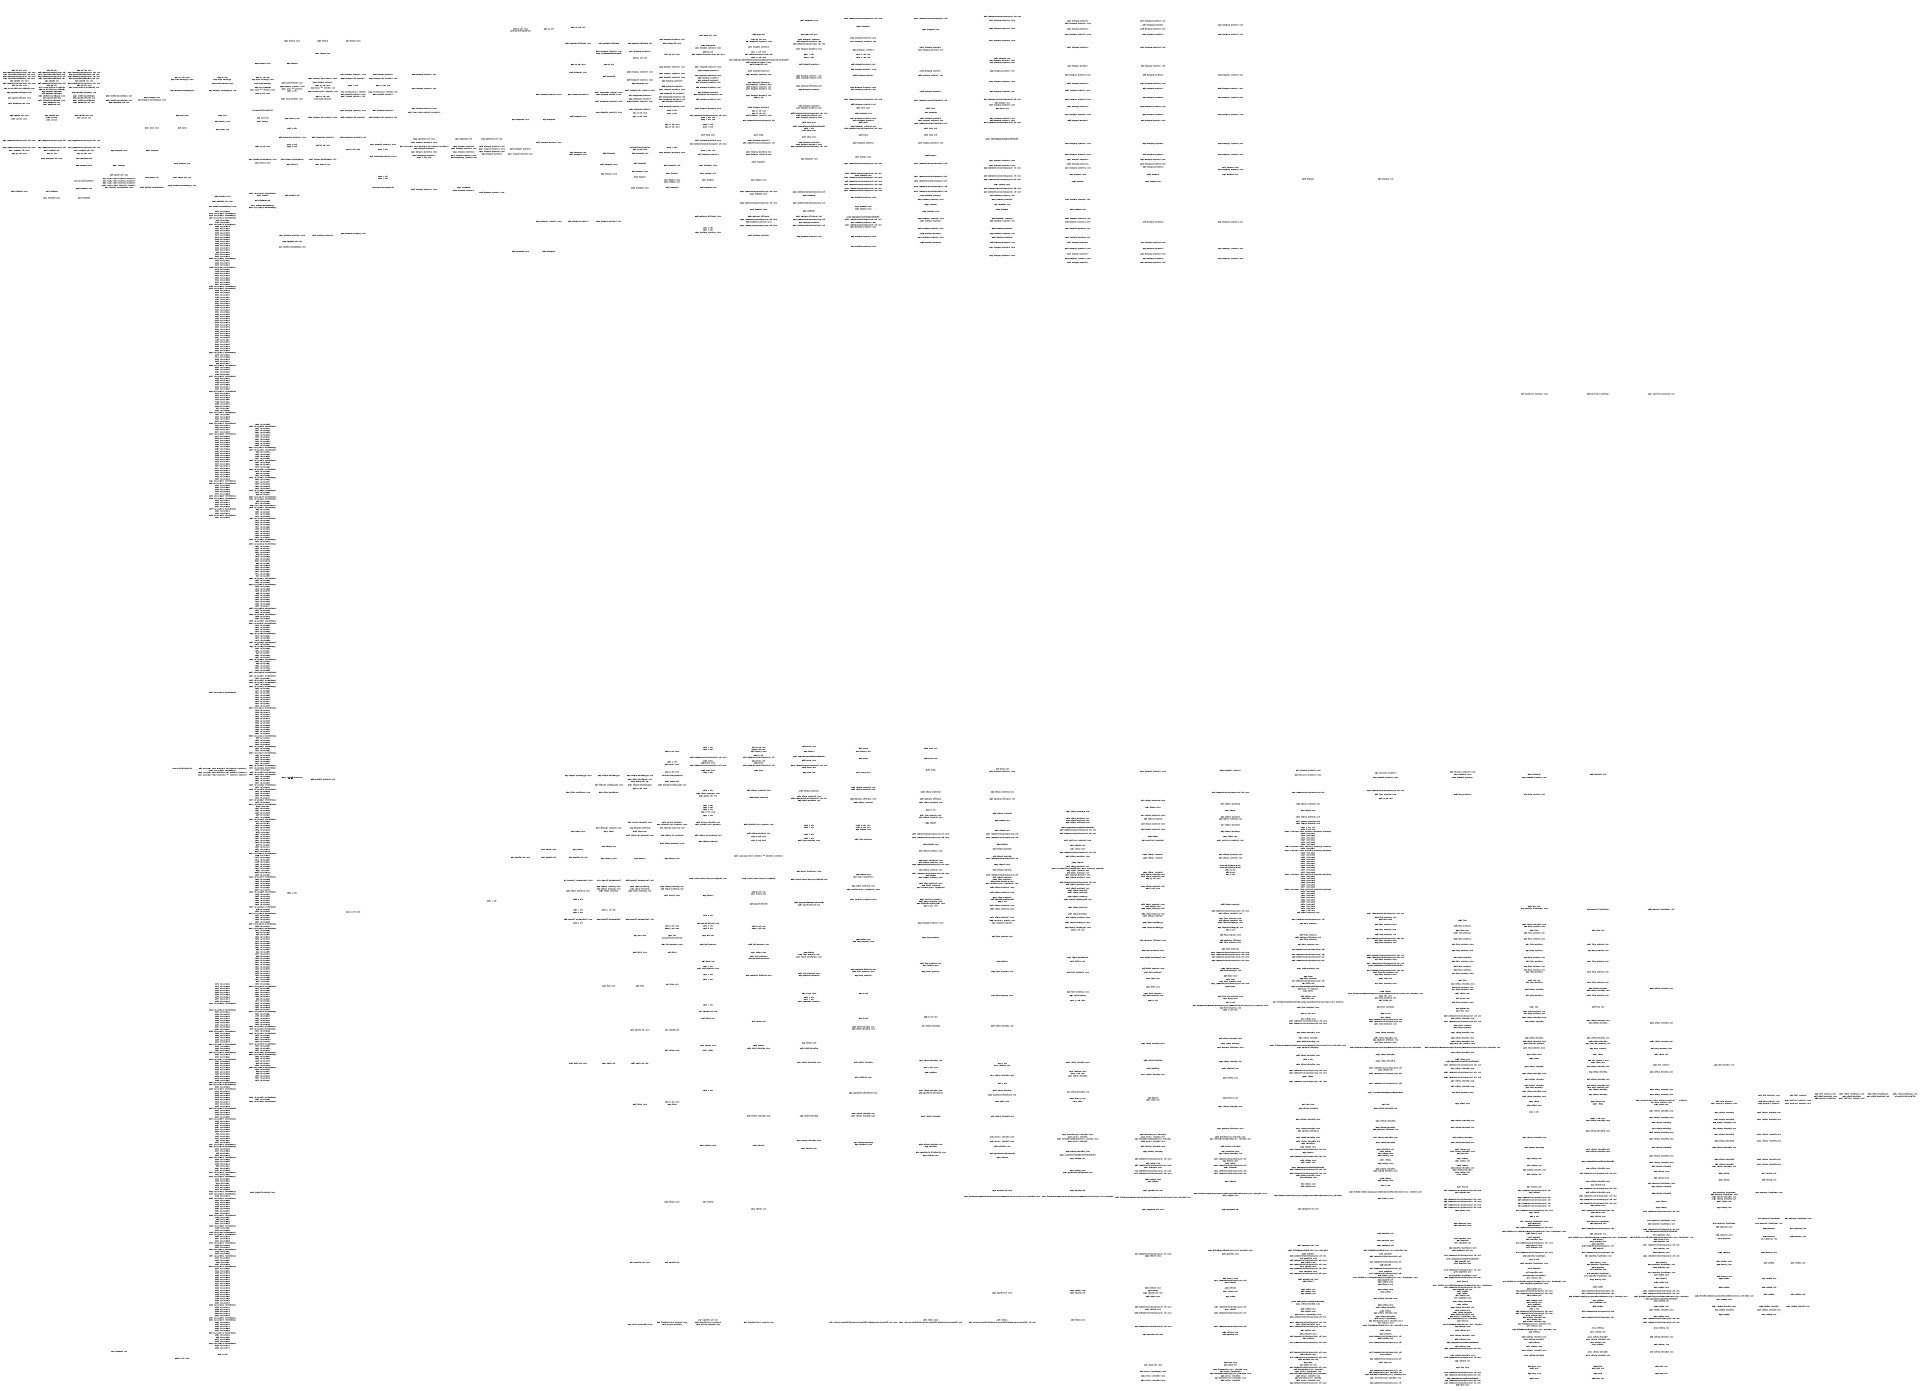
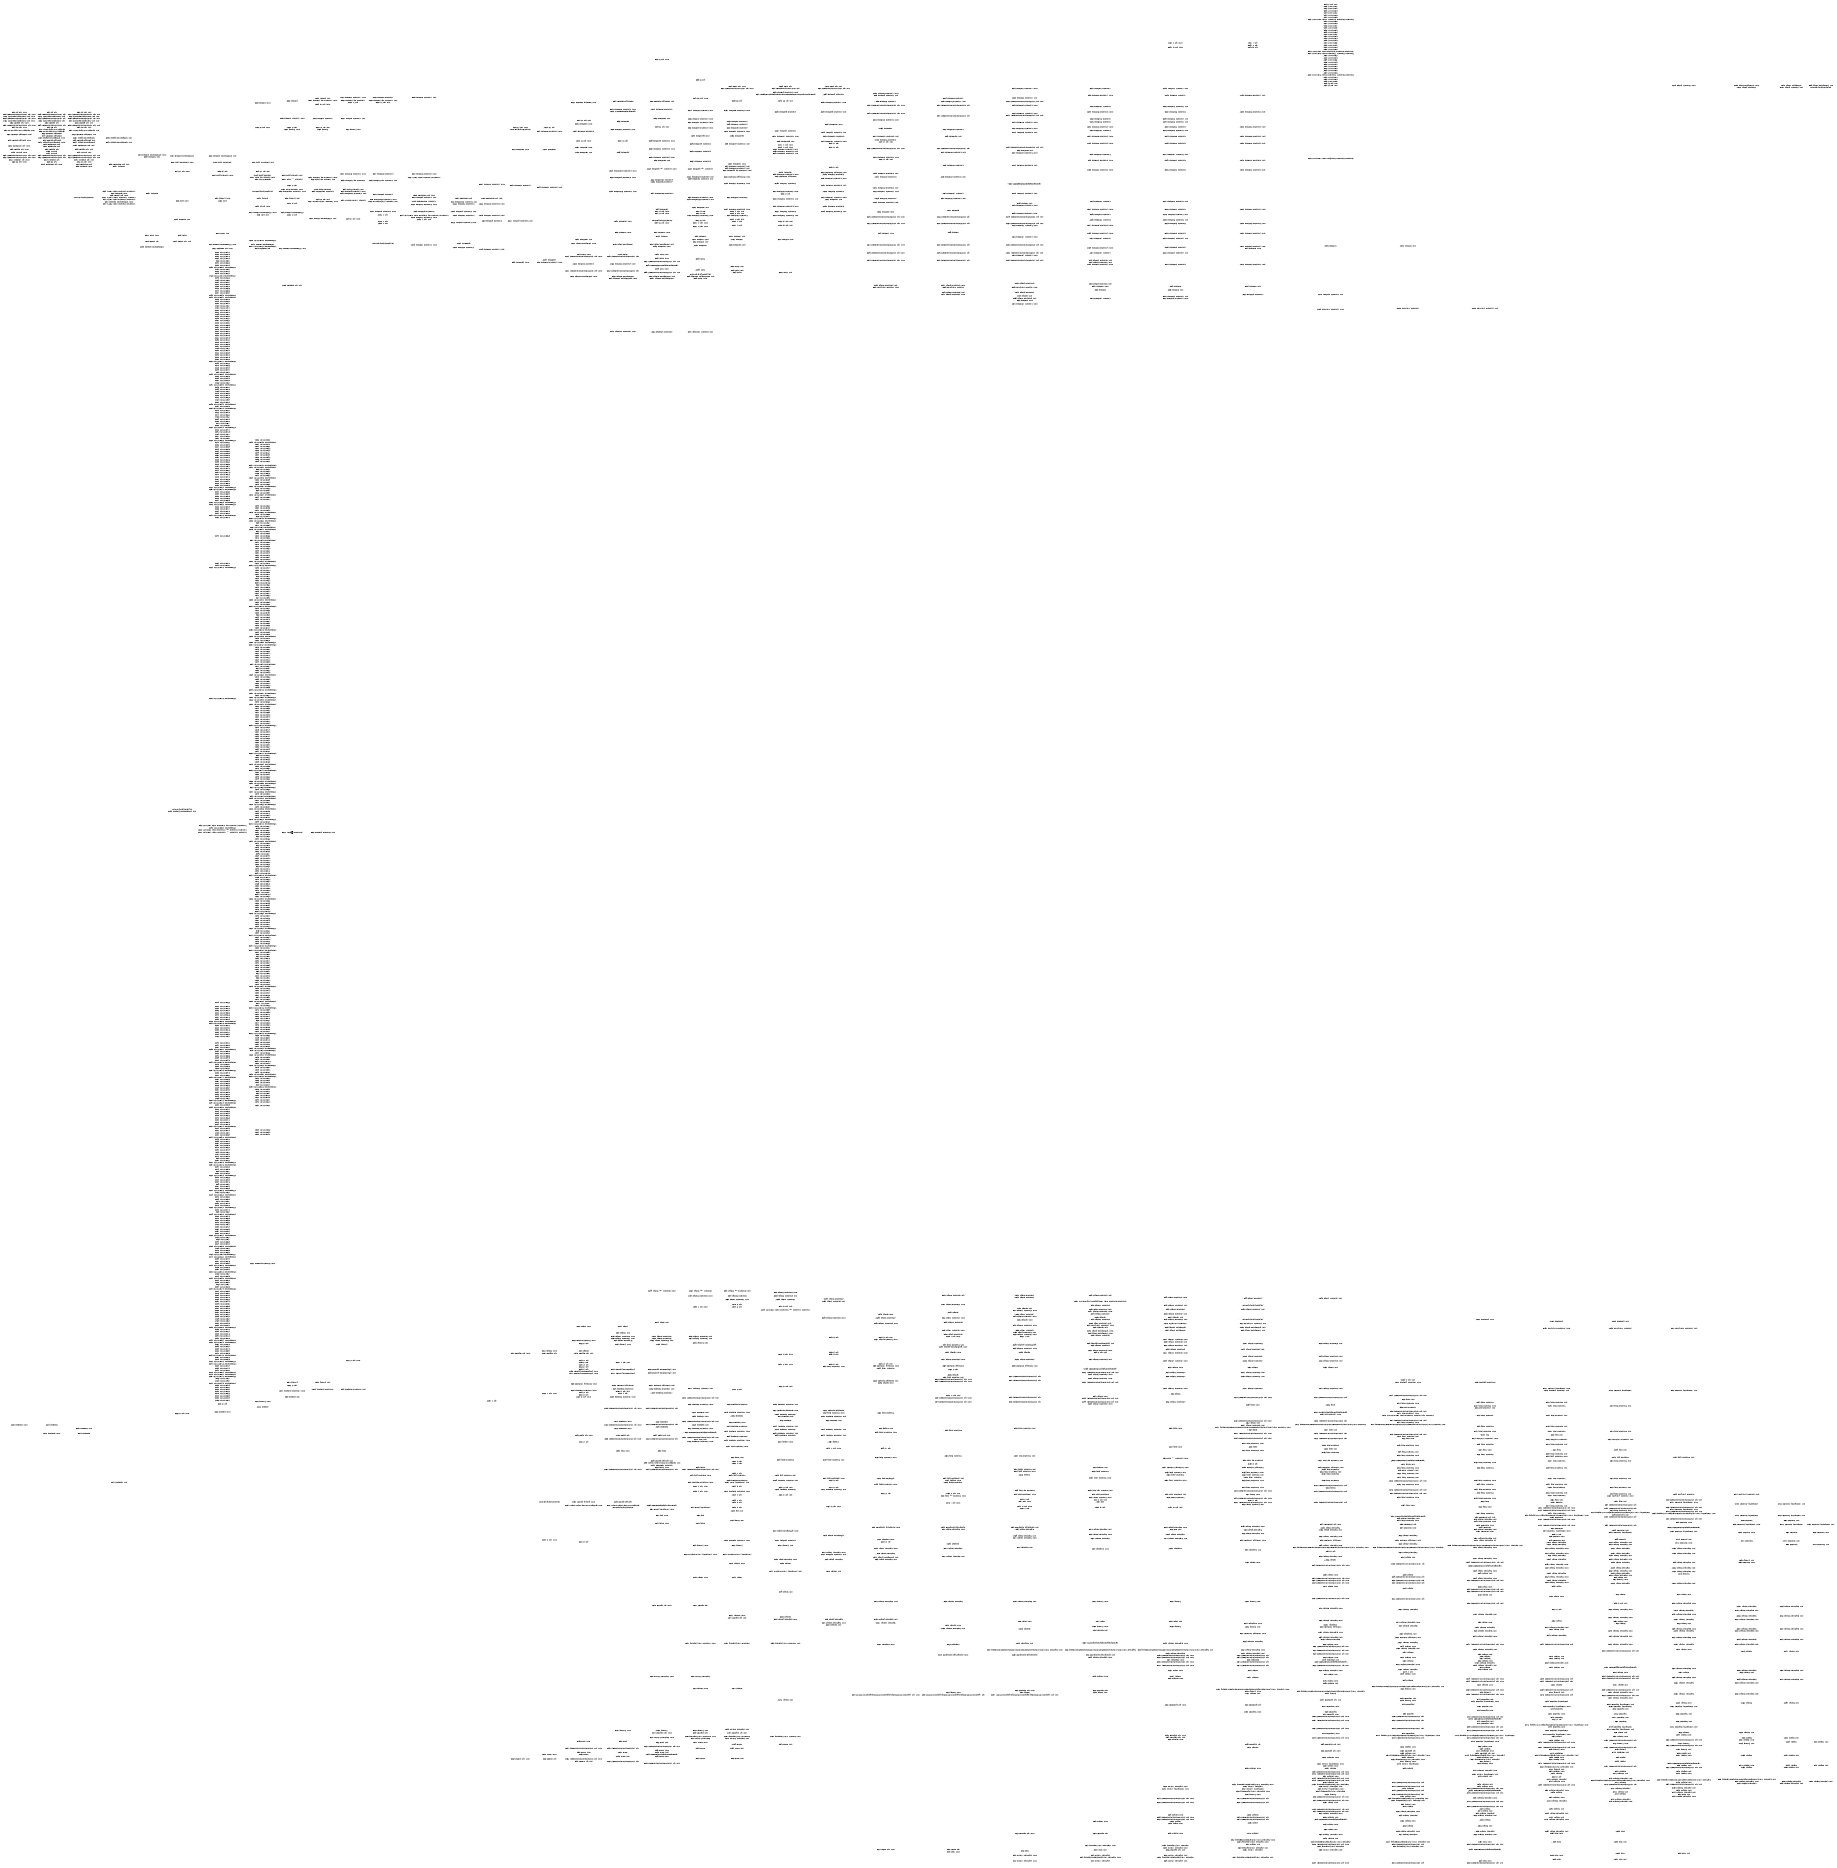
(668, 40) -> (696, 111)
(422, 156) -> (422, 201)
none -> (353, 190)
(708, 773) -> none
(647, 782) -> (528, 1759)
(859, 787) -> (882, 285)
(941, 870) -> (963, 1295)
(1536, 930) -> (1559, 1502)
(1463, 1038) -> none
(1472, 1069) -> (1495, 1540)
(859, 1114) -> (882, 1619)
none -> (223, 1251)
(1308, 1365) -> none
